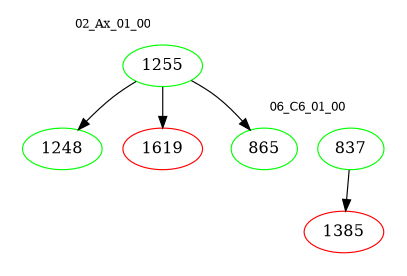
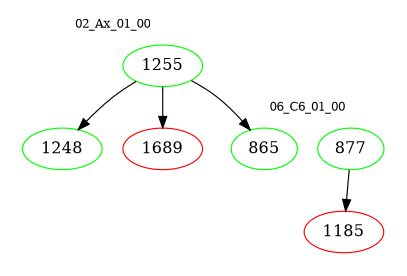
(163, 149) -> (163, 149)
(351, 149) -> (351, 149)
(344, 232) -> (344, 232)
